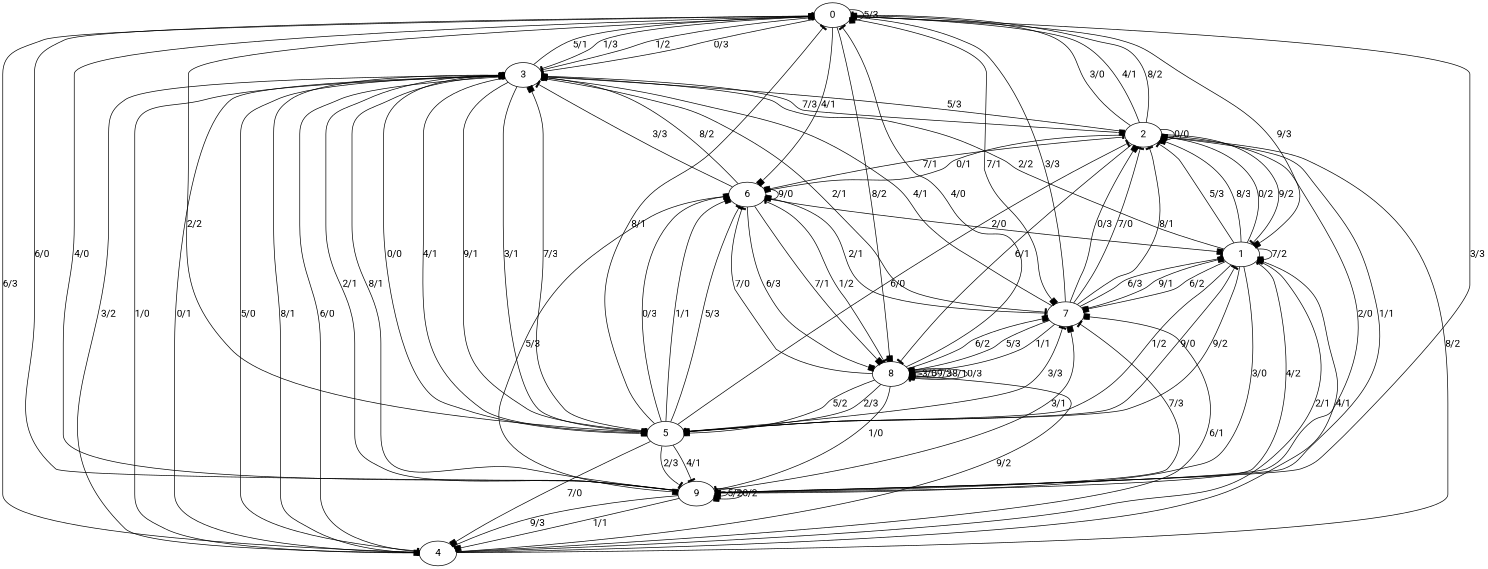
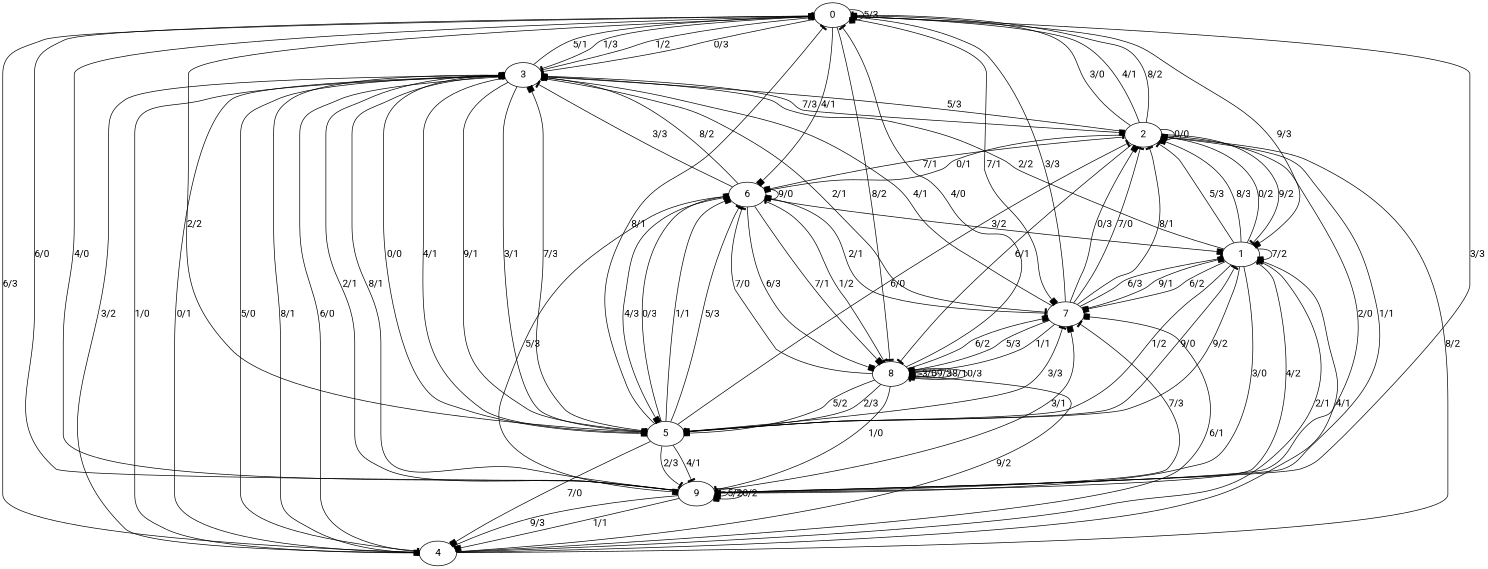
(870, 191) -> (870, 191)
(999, 224) -> (999, 224)
none -> (628, 280)
